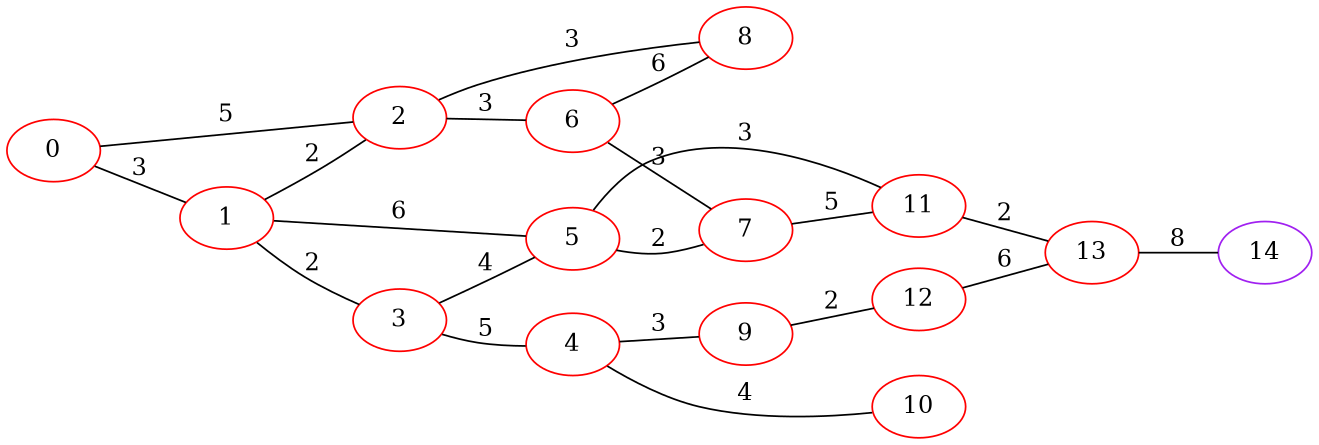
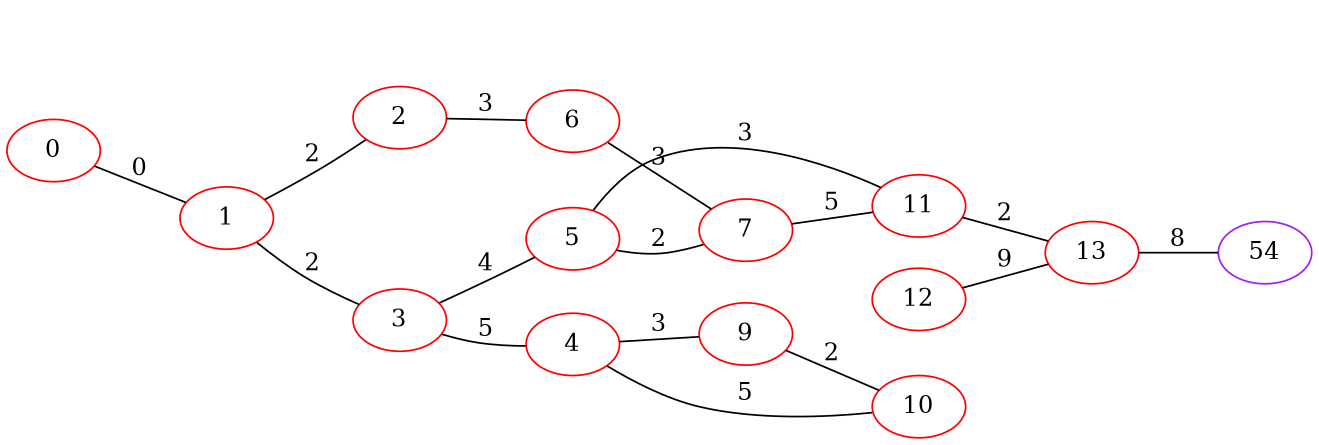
(746, 38) -> none
(227, 134) -> none
(140, 169) -> (140, 169)
(400, 228) -> none
(1265, 253) -> (1265, 253)
(1005, 260) -> (1005, 260)
(832, 317) -> (832, 370)
(746, 394) -> (746, 394)
